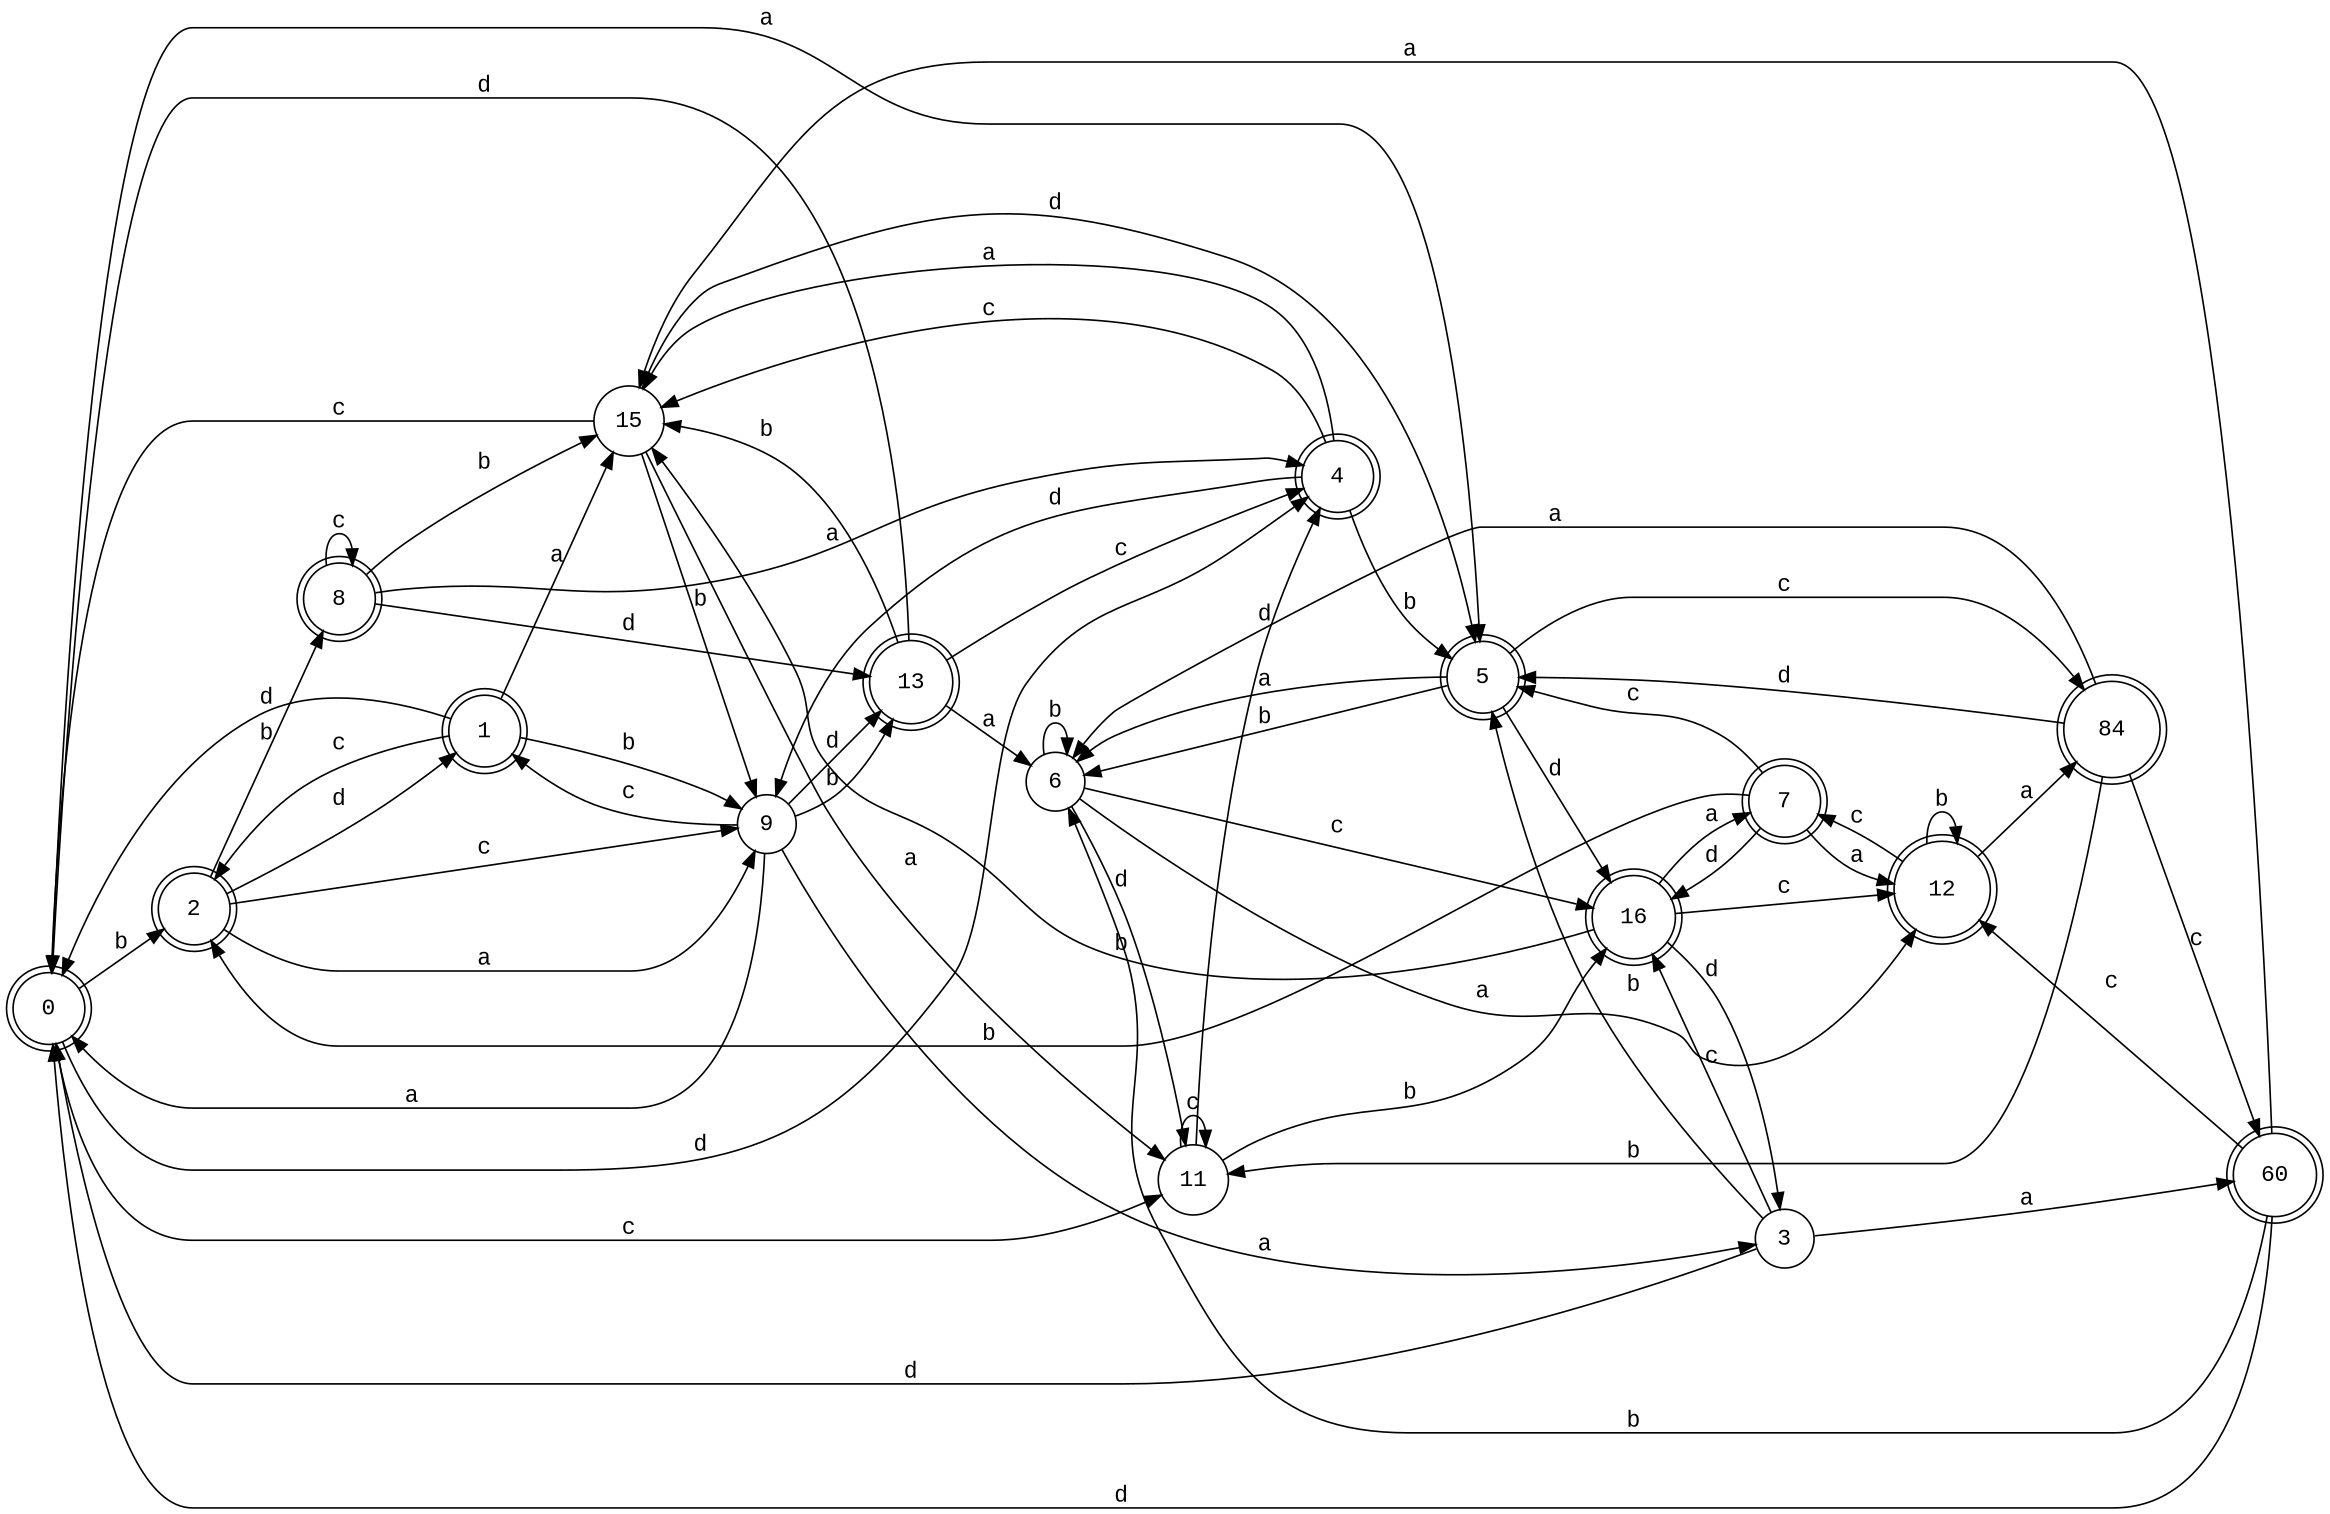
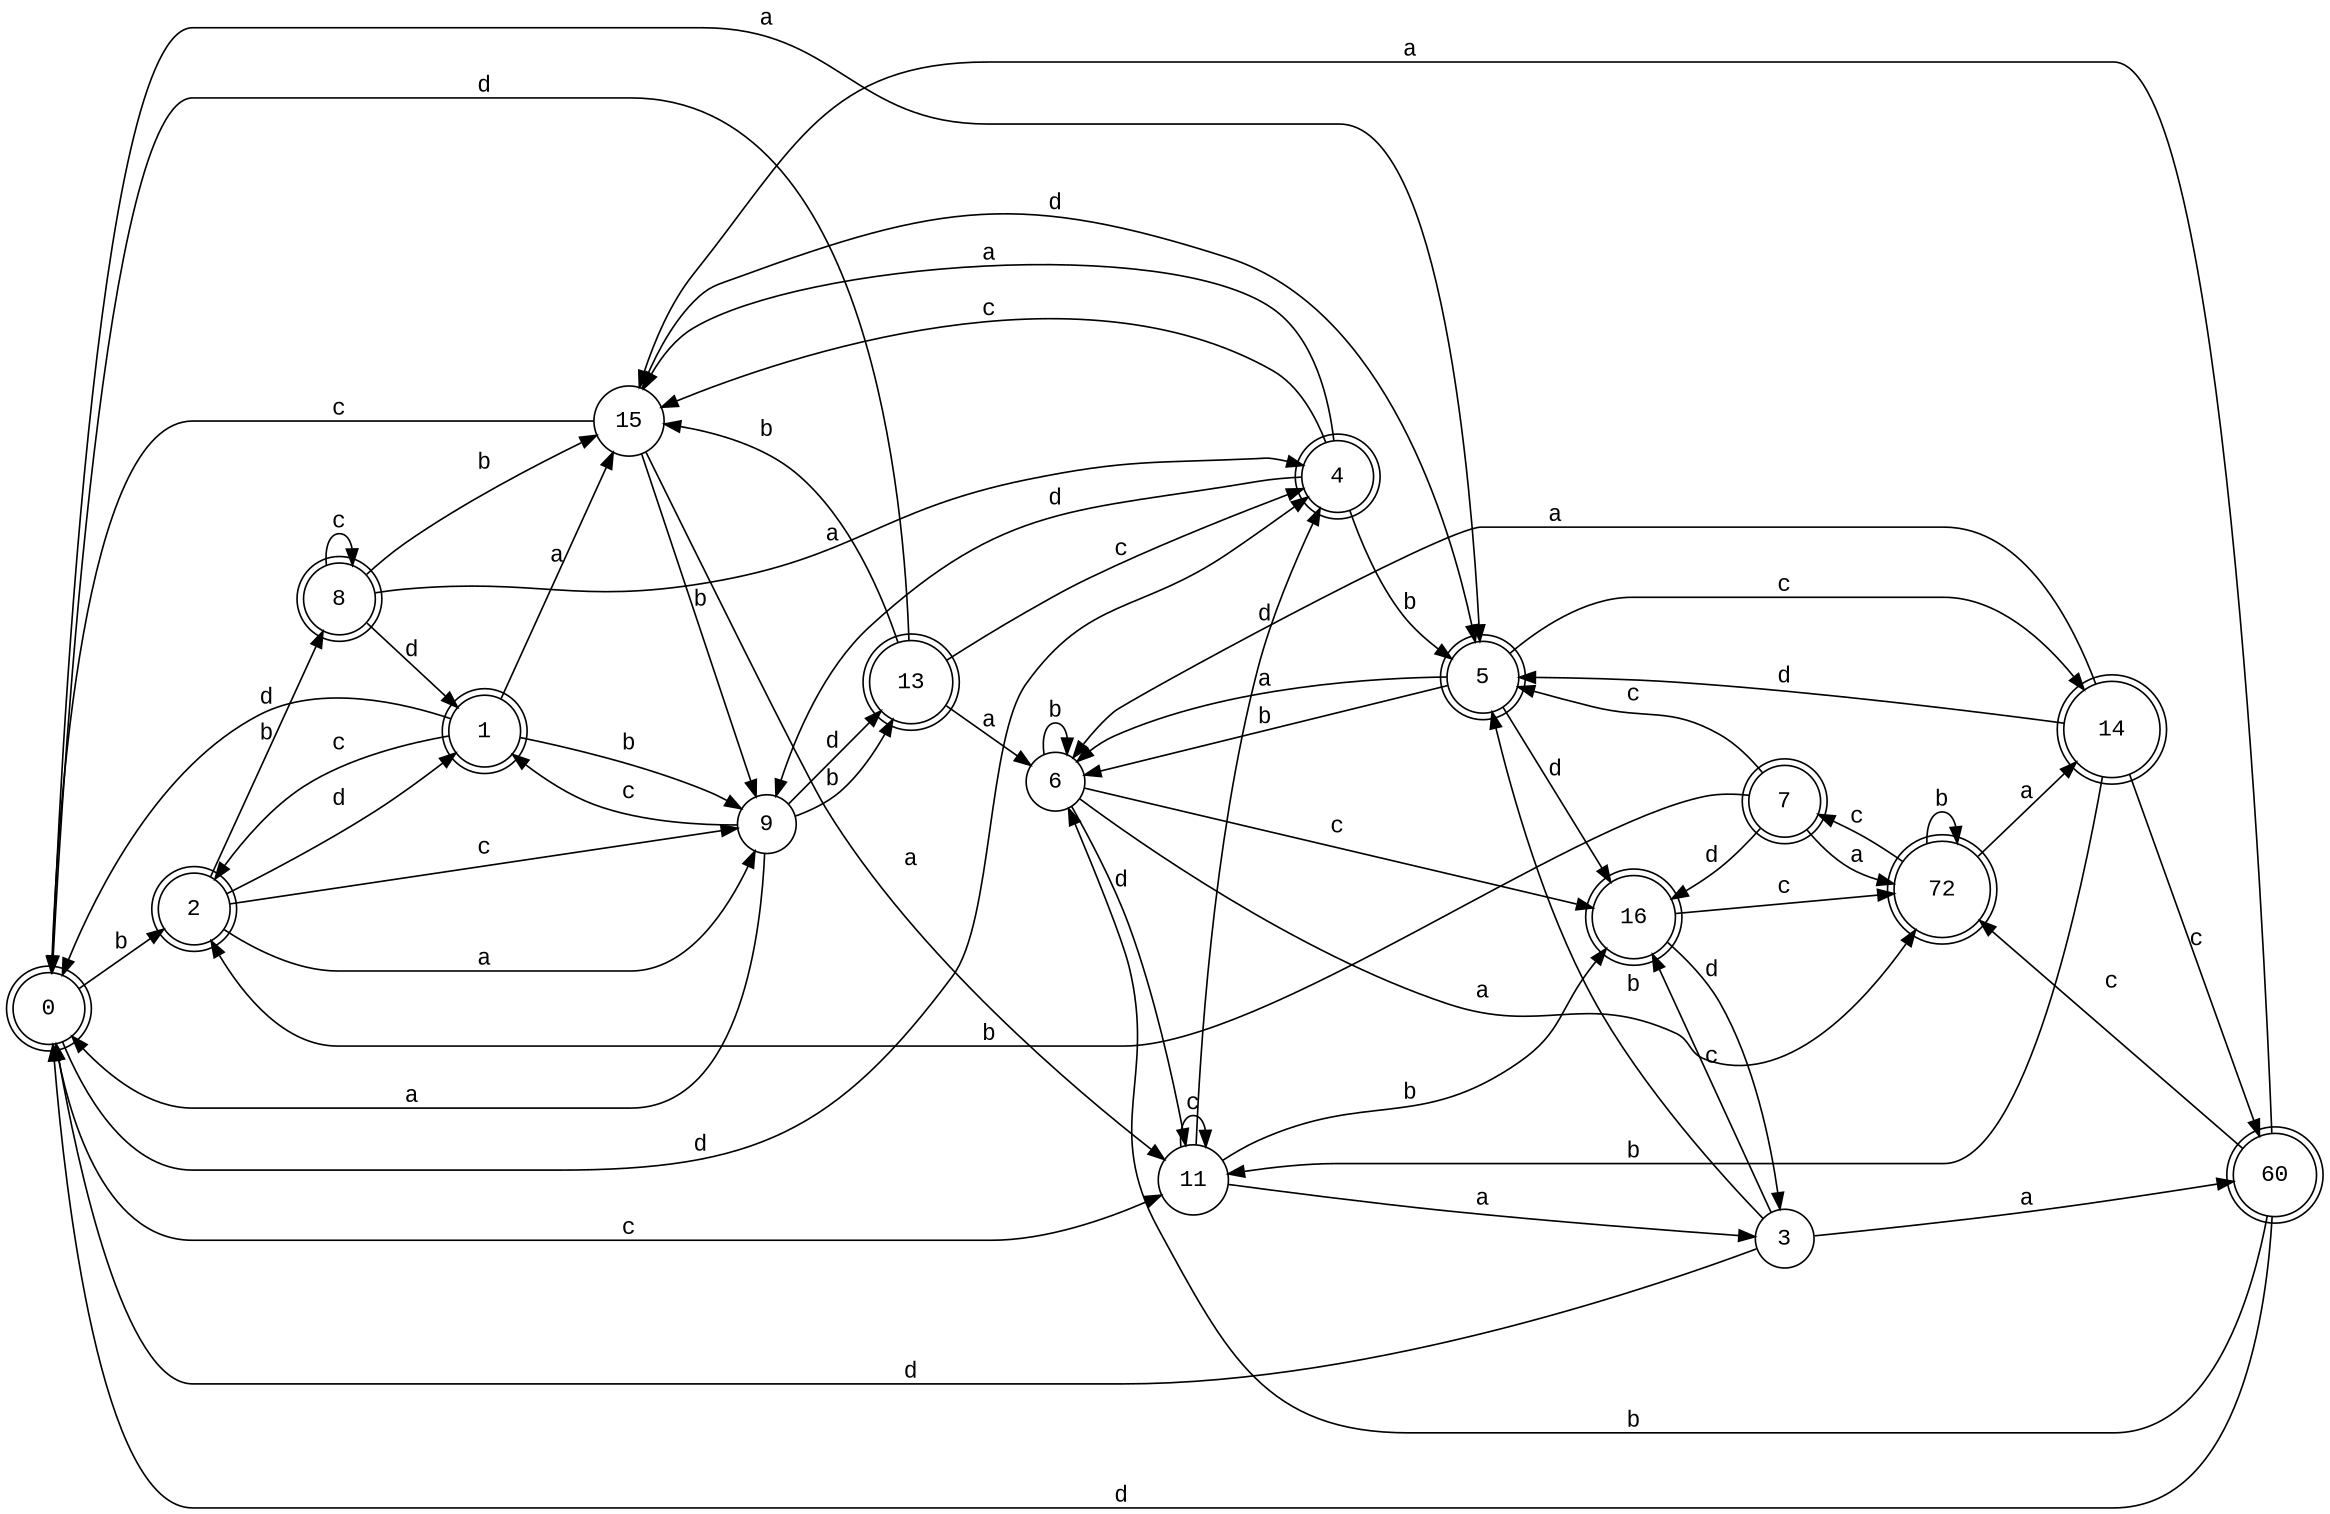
(614, 639) -> (406, 660)
(2112, 729) -> (2112, 729)
(1693, 847) -> none
(1942, 889) -> (1942, 889)
(1024, 904) -> none
(1179, 1235) -> (1483, 1214)
